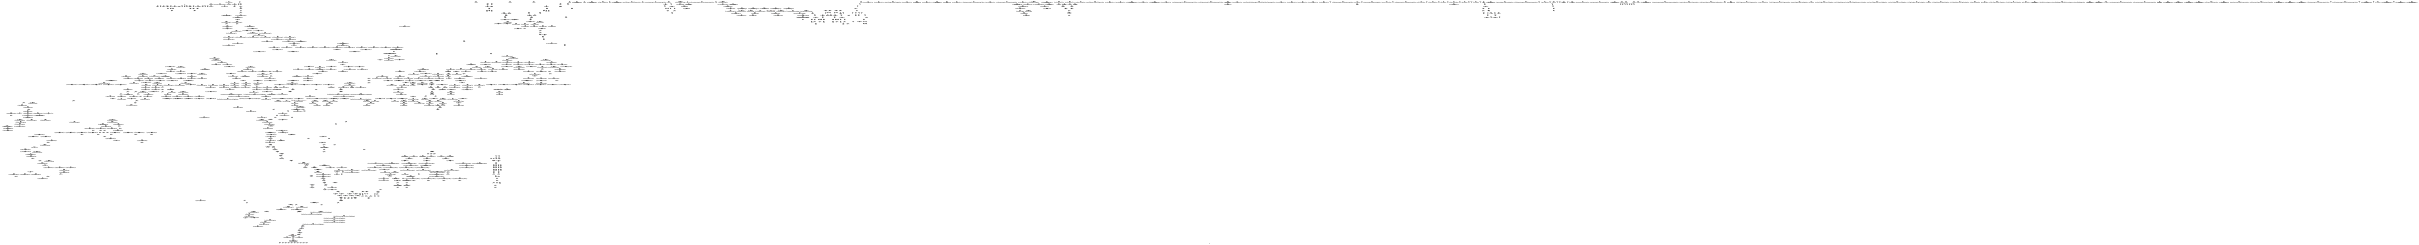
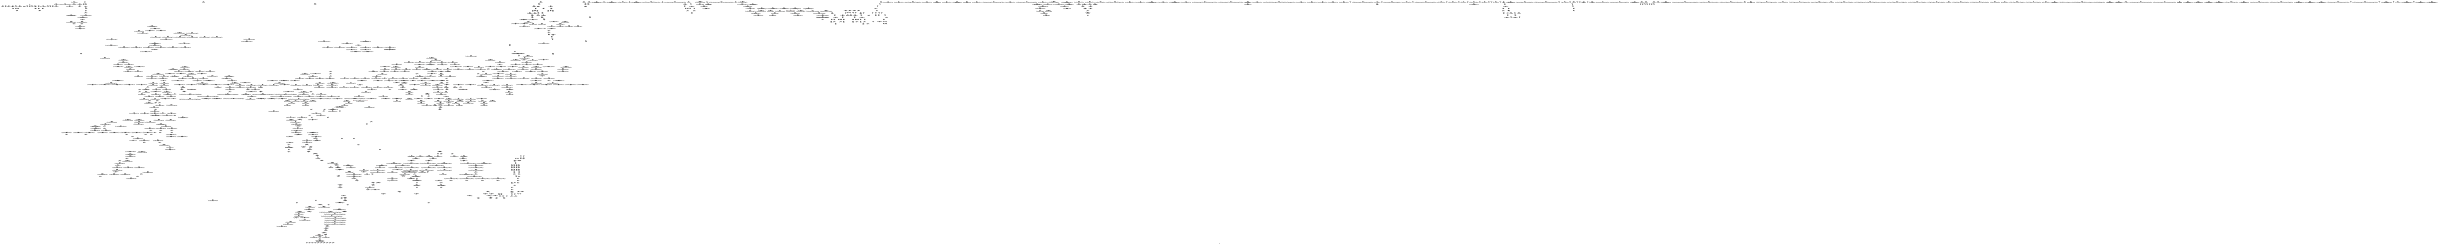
none -> (378, 47)
